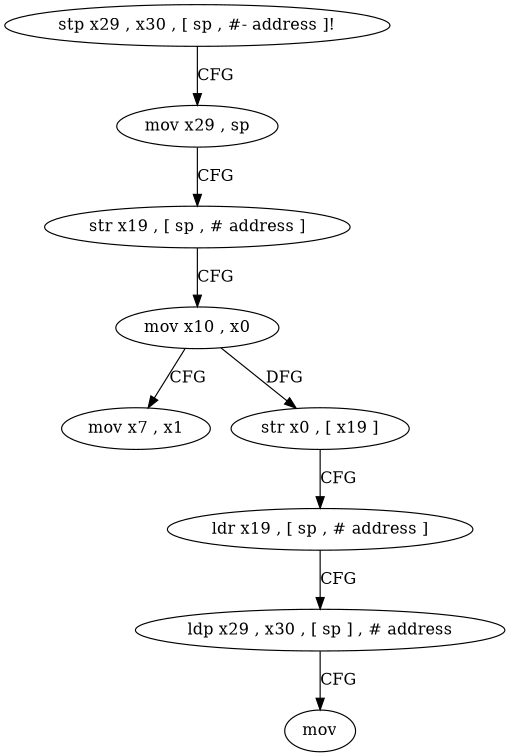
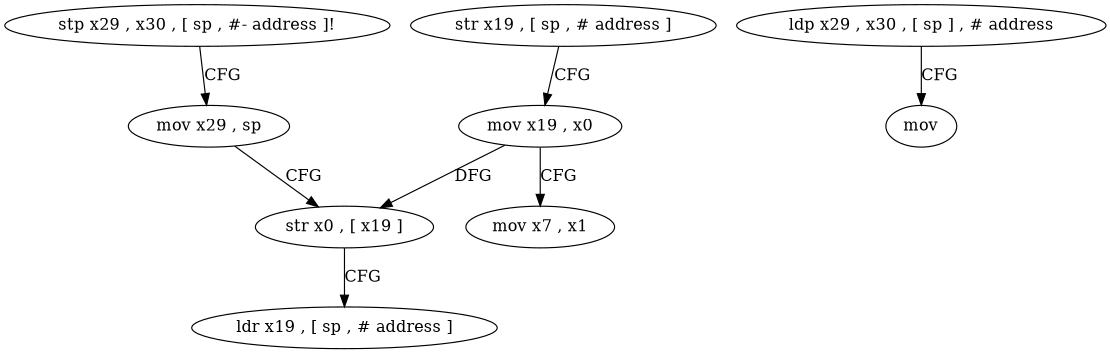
(197, 171) -> (272, 173)
(197, 328) -> (540, 126)
(320, 574) -> none
